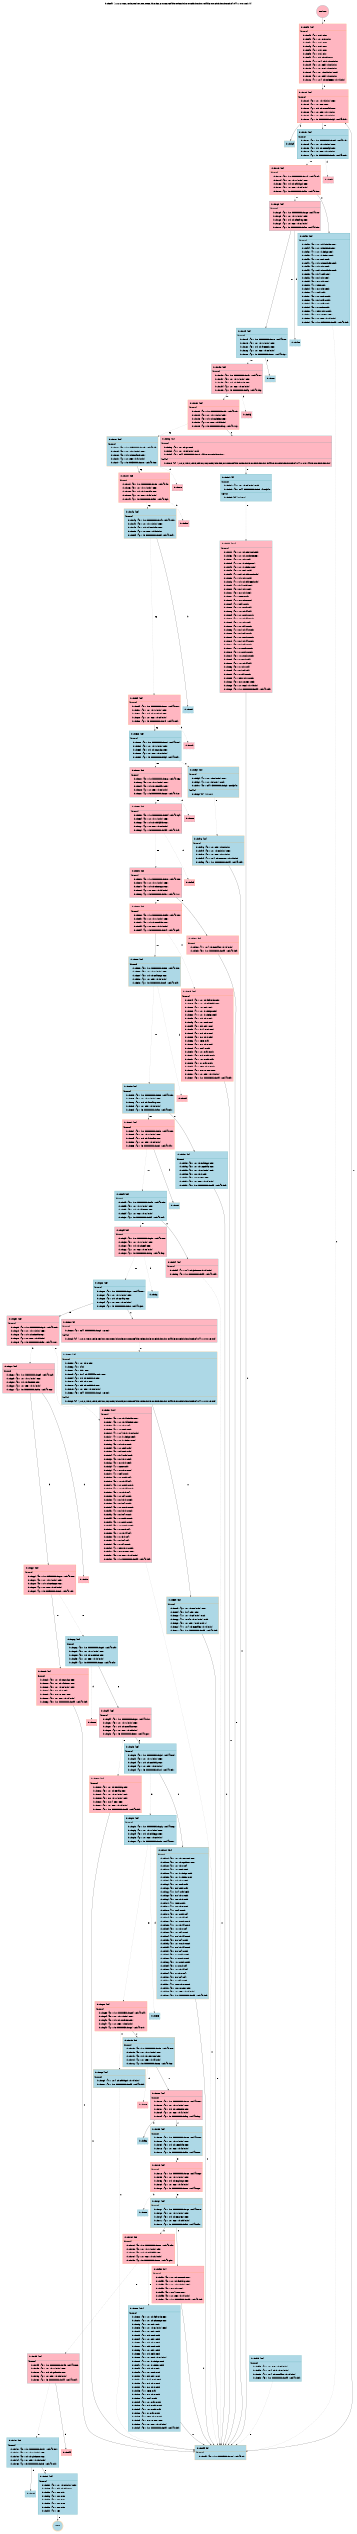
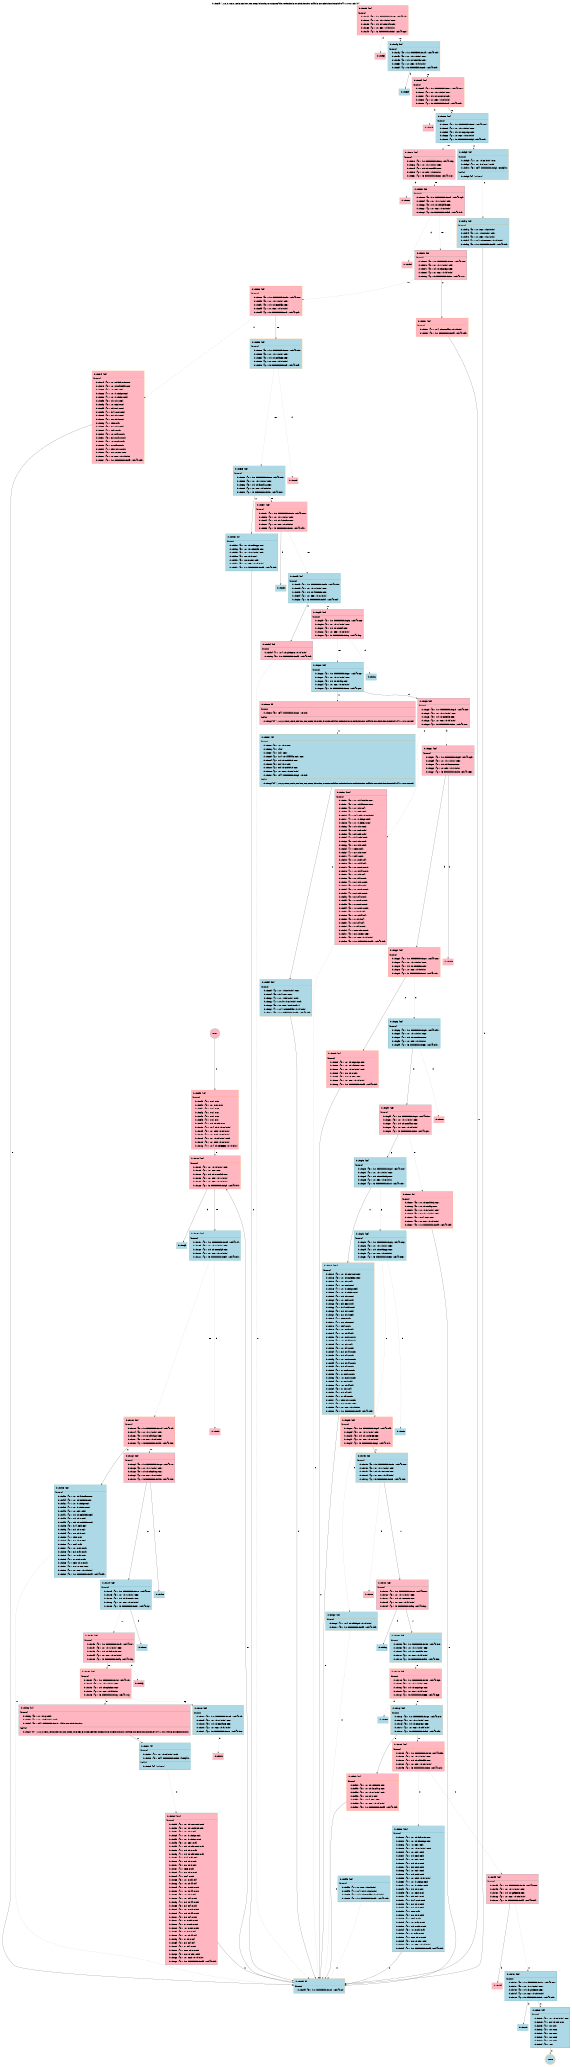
(323, 12) -> (215, 1033)
(138, 469) -> none
